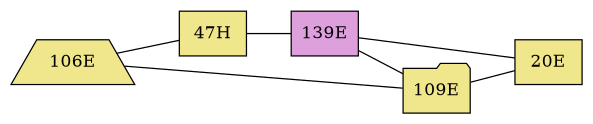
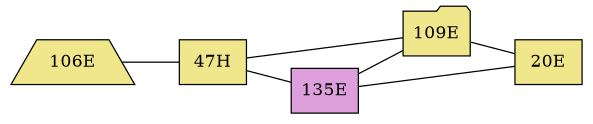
(325, 34) -> (325, 91)
(264, 77) -> (325, 48)
